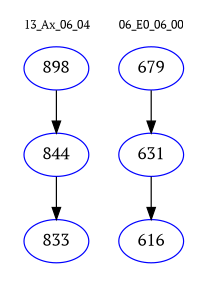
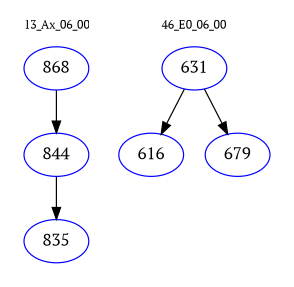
(57, 26) -> (57, 26)
(152, 26) -> (194, 26)
(56, 68) -> (56, 68)
(151, 106) -> (213, 106)
(56, 241) -> (56, 241)
